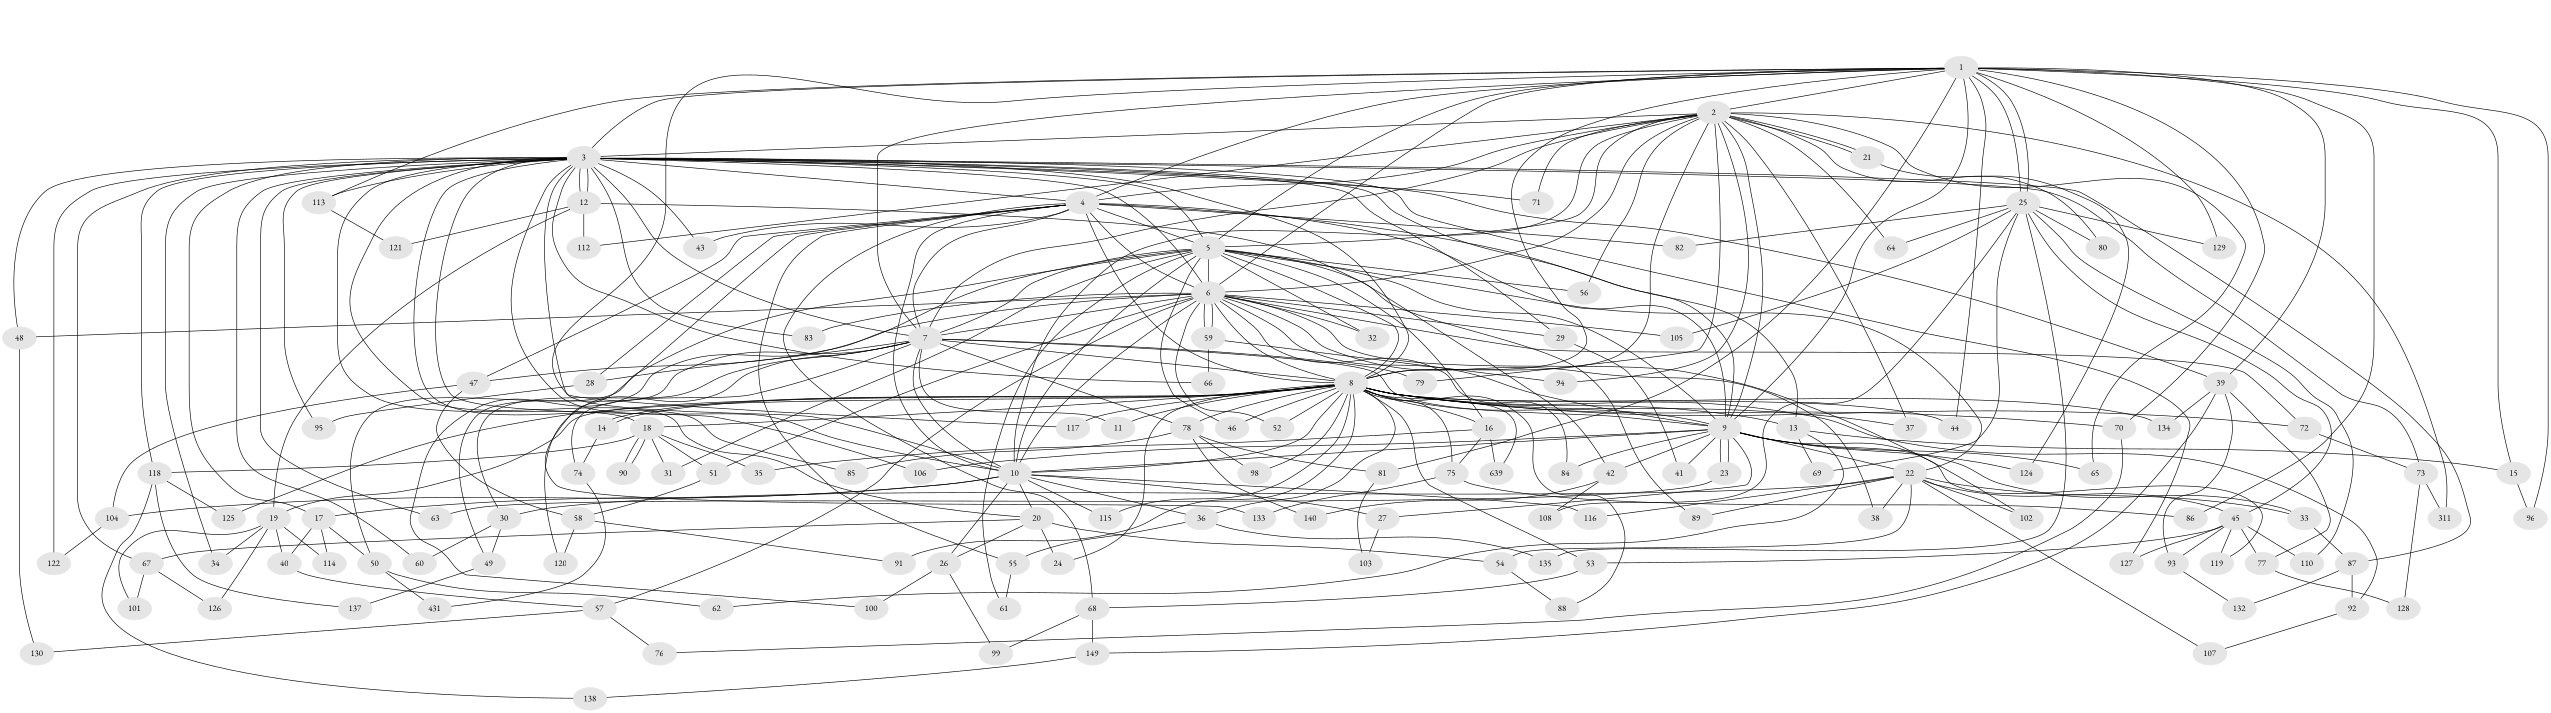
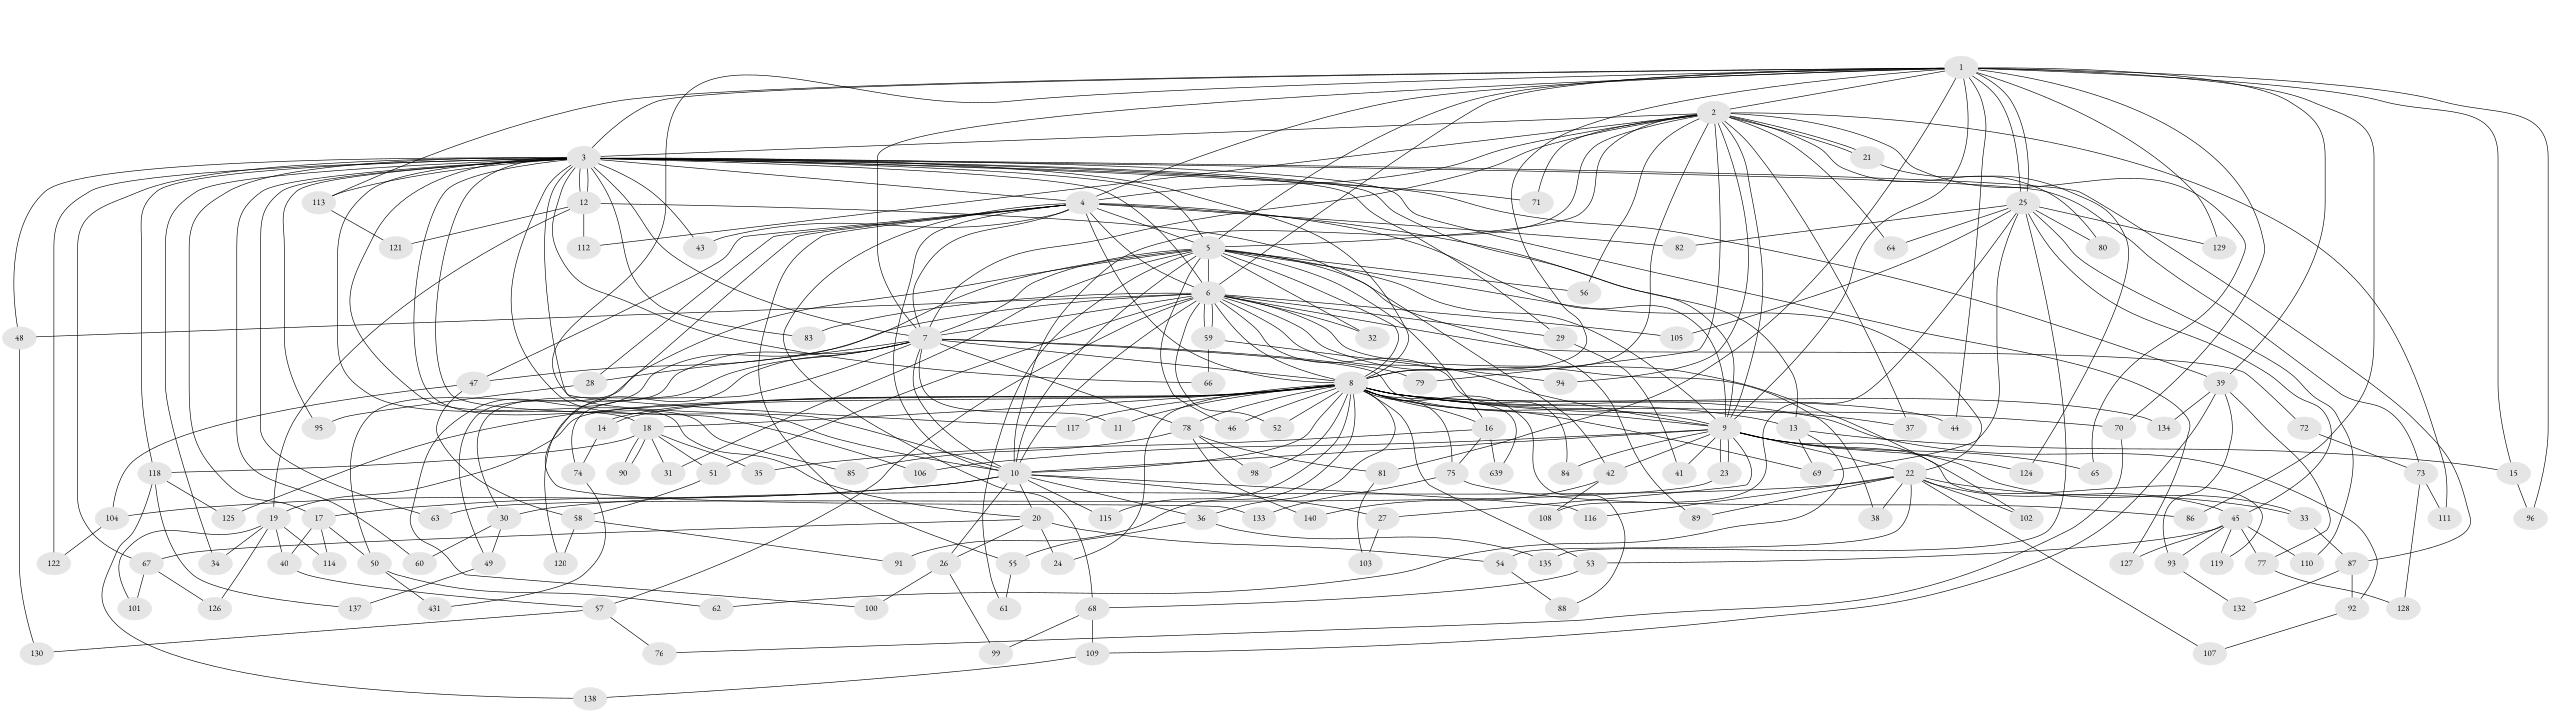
(1488, 259) -> none
(1942, 411) -> (1595, 424)
(2445, 518) -> (2445, 518)
(1092, 654) -> (1092, 654)
